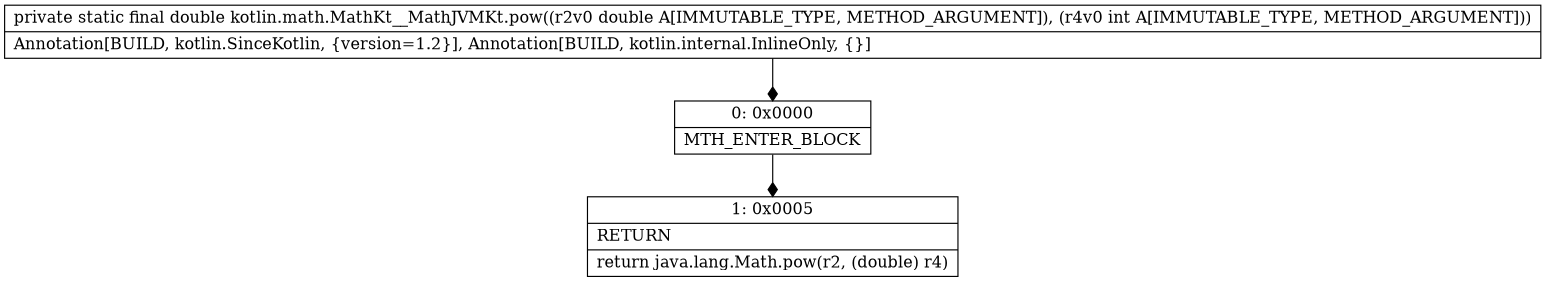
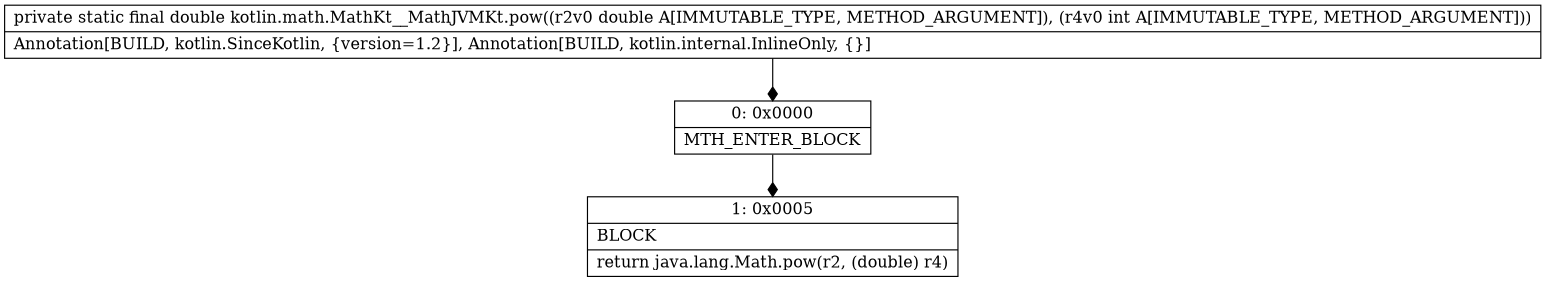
(634, 236) -> (627, 236)
